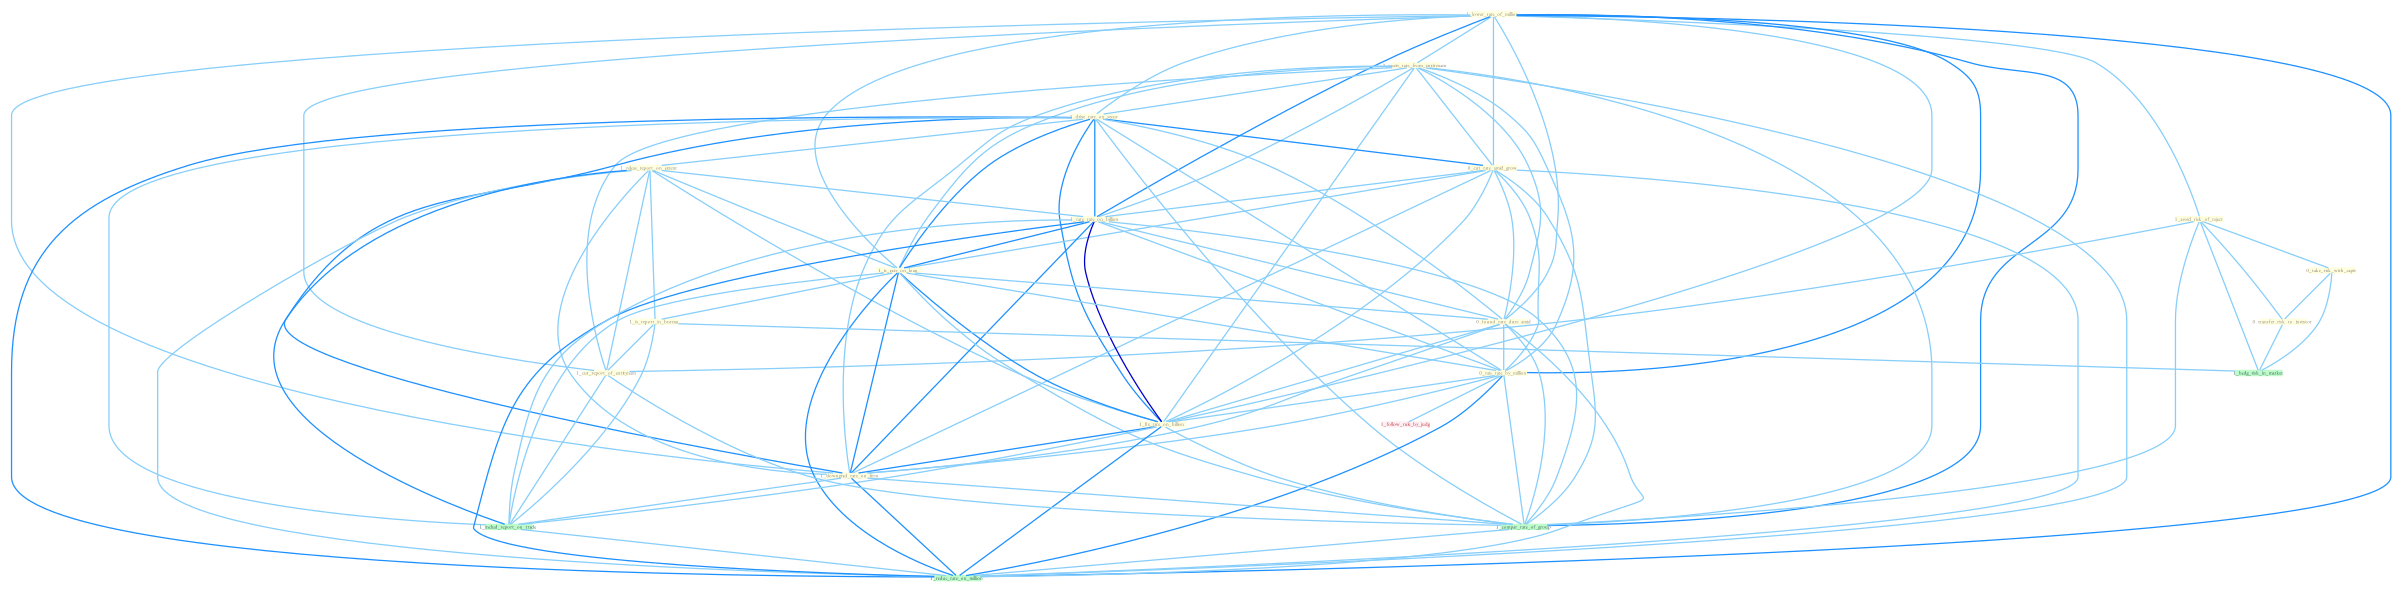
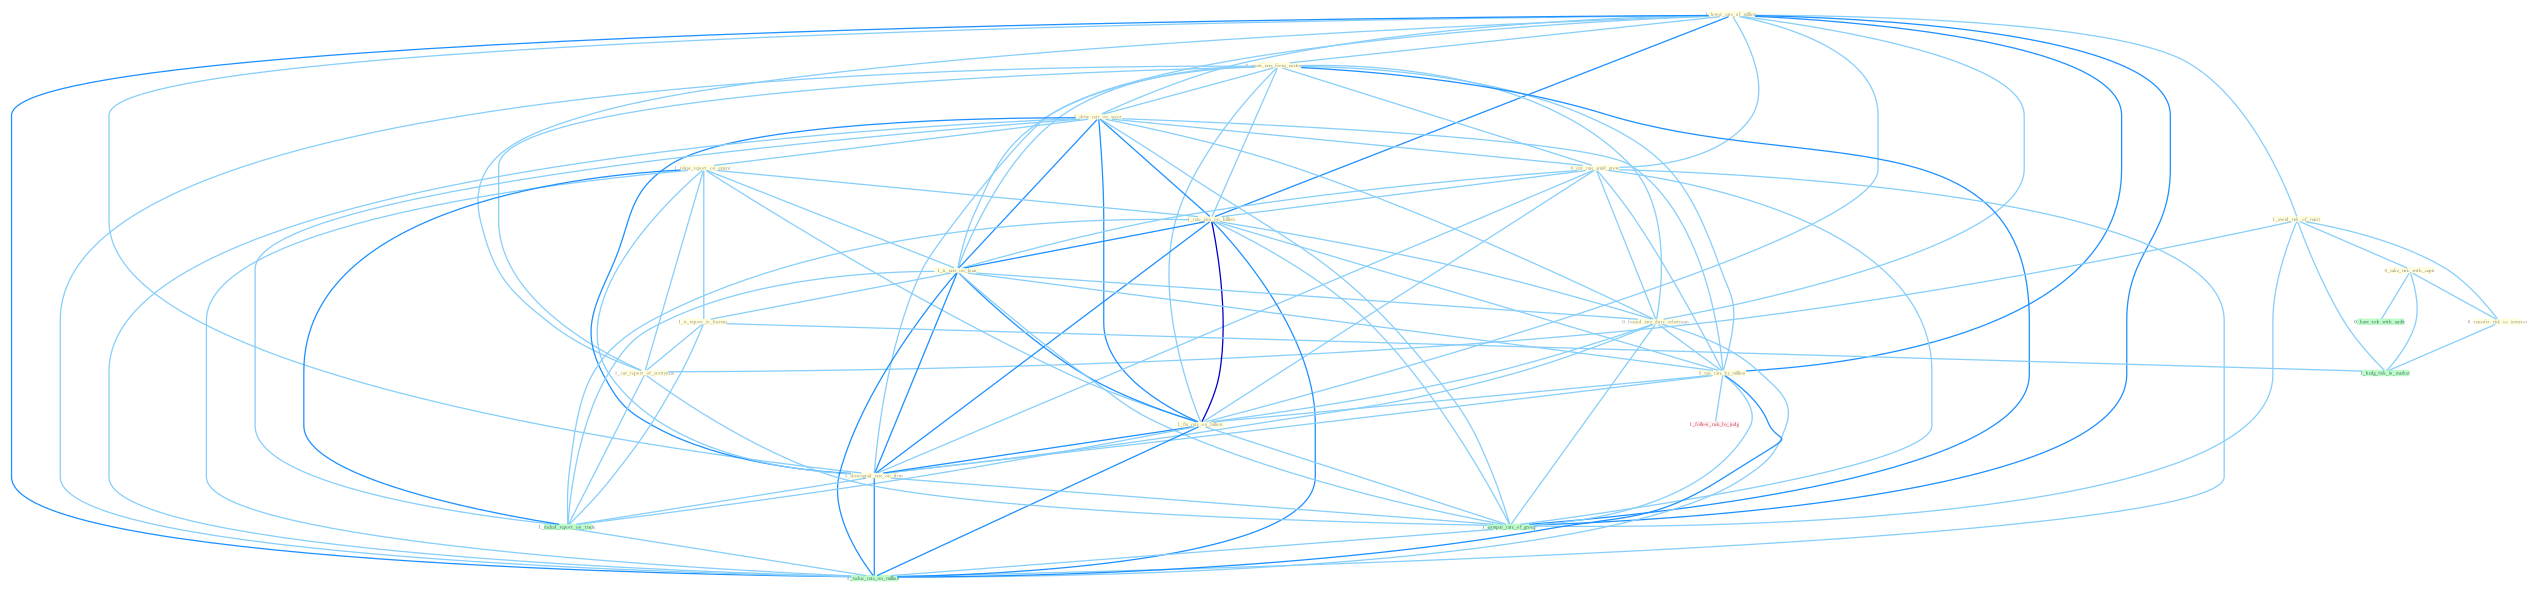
(1304, 143) -> (1347, 142)
(21, 304) -> (152, 298)
(1920, 317) -> (1964, 190)
(1504, 322) -> (1656, 322)
none -> (2381, 322)
